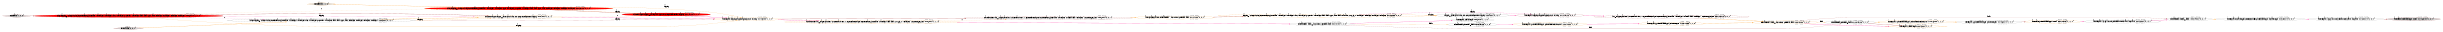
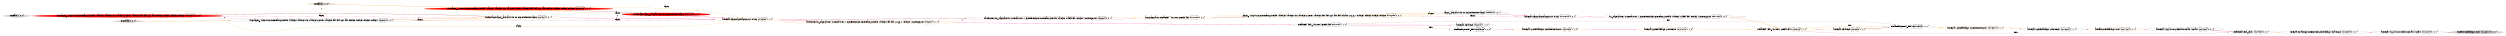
(1884, 25) -> (1877, 28)
